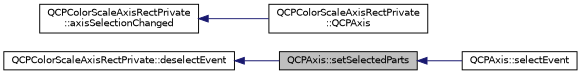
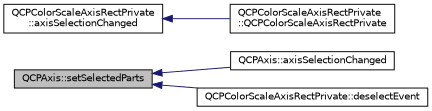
(348, 19) -> (312, 19)
(262, 61) -> (180, 87)
(520, 61) -> (312, 61)
